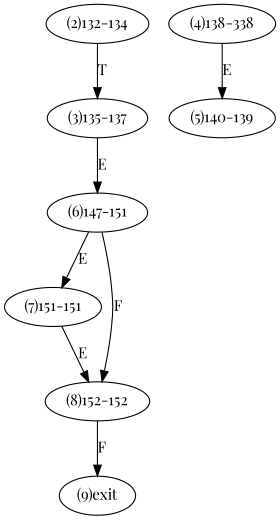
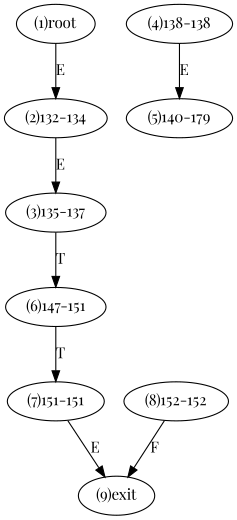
none -> (56, 24)
(222, 24) -> (179, 24)
(103, 71) -> (61, 165)
(222, 118) -> (179, 118)
(102, 165) -> (61, 260)
(83, 260) -> (61, 354)
(113, 301) -> none
(73, 349) -> (83, 444)
